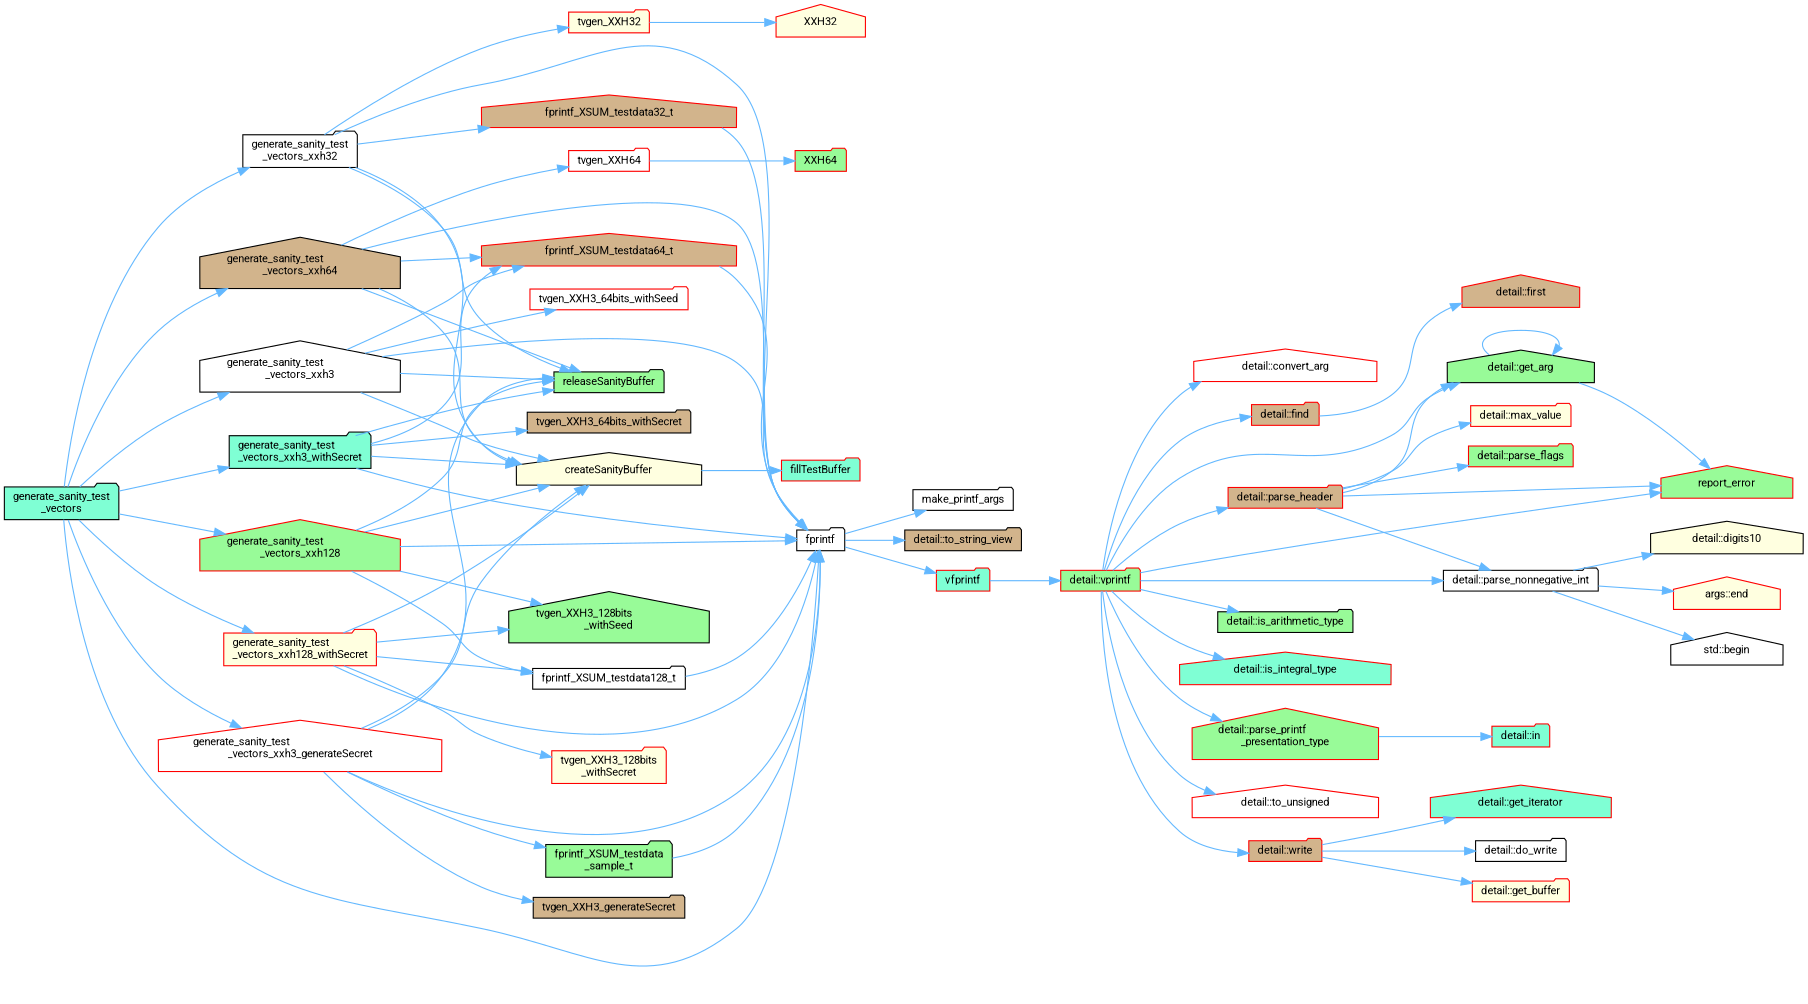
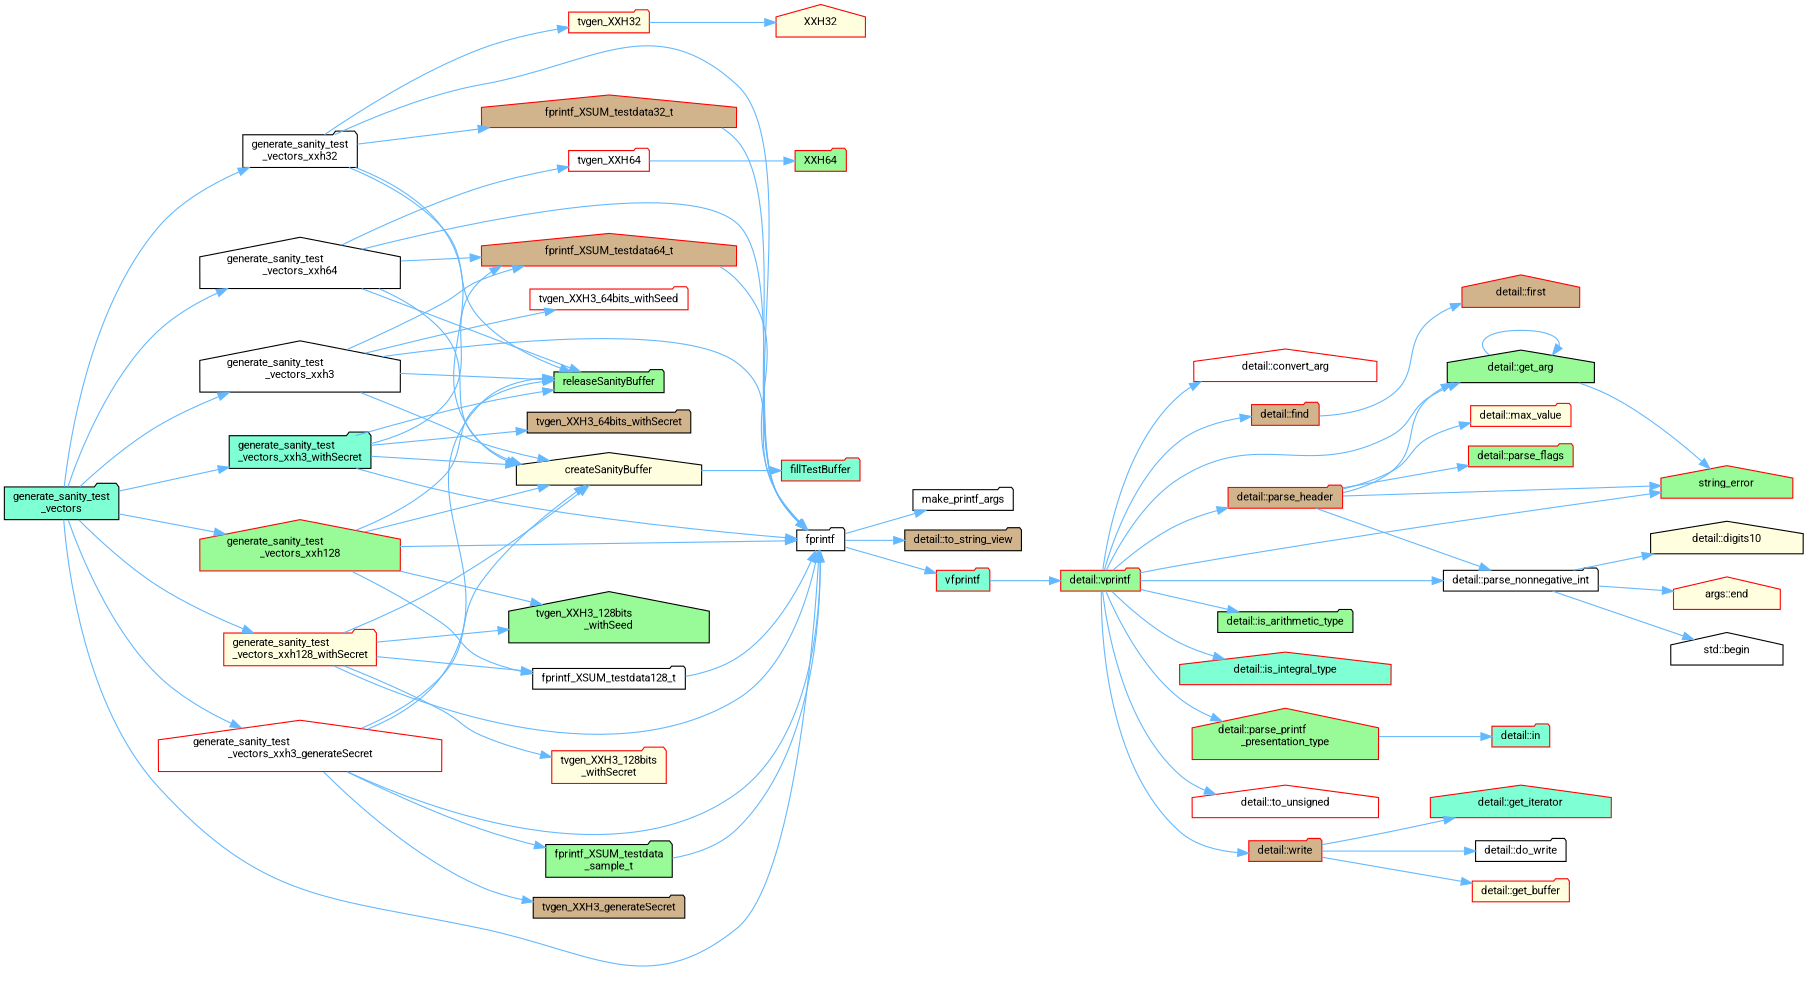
(300, 266) -> (300, 266)
(1727, 484) -> (1727, 484)
